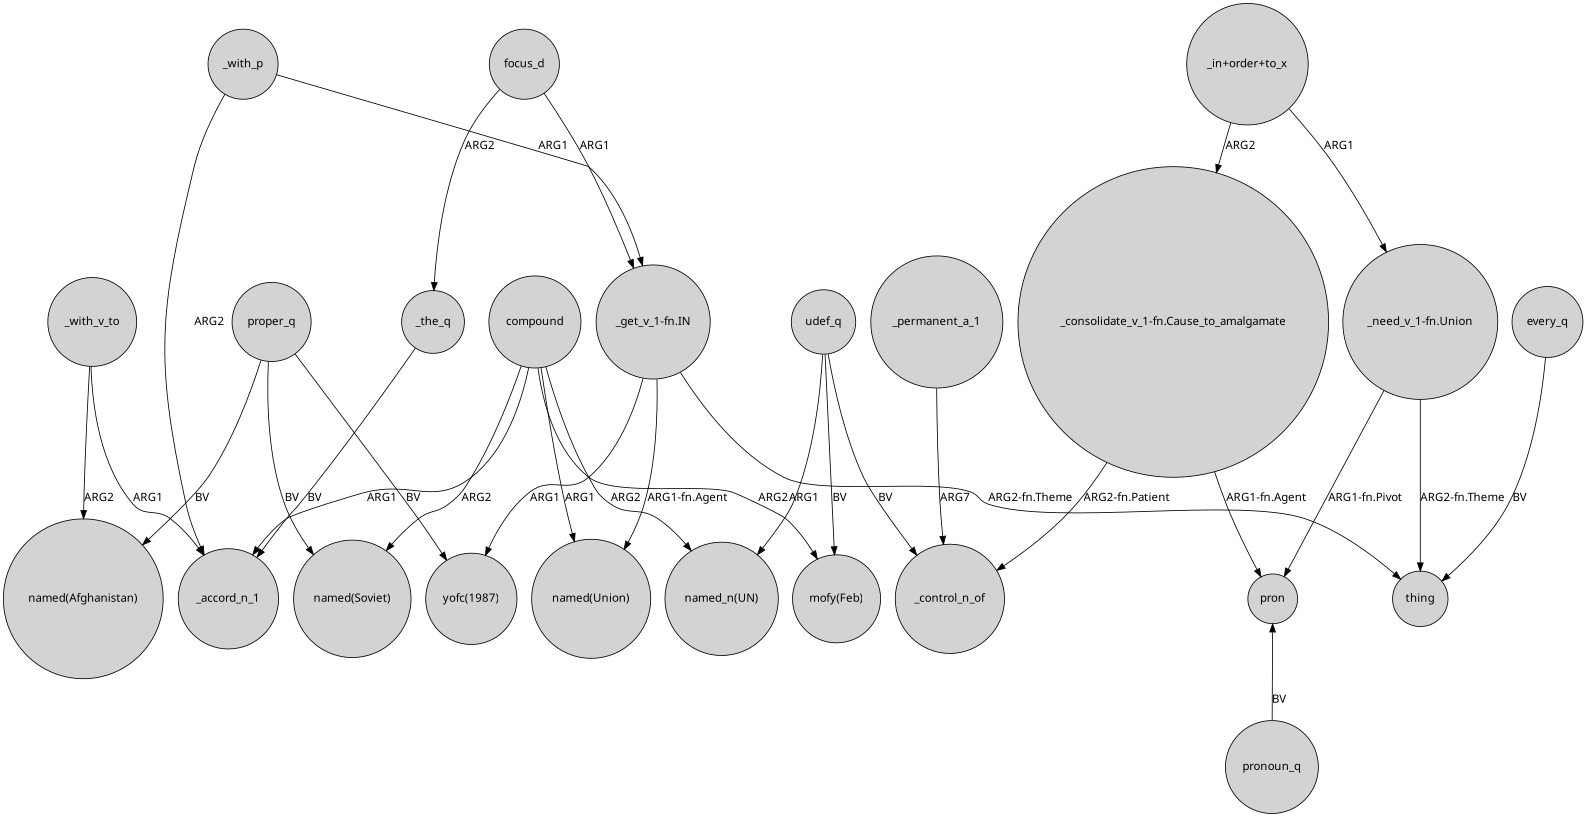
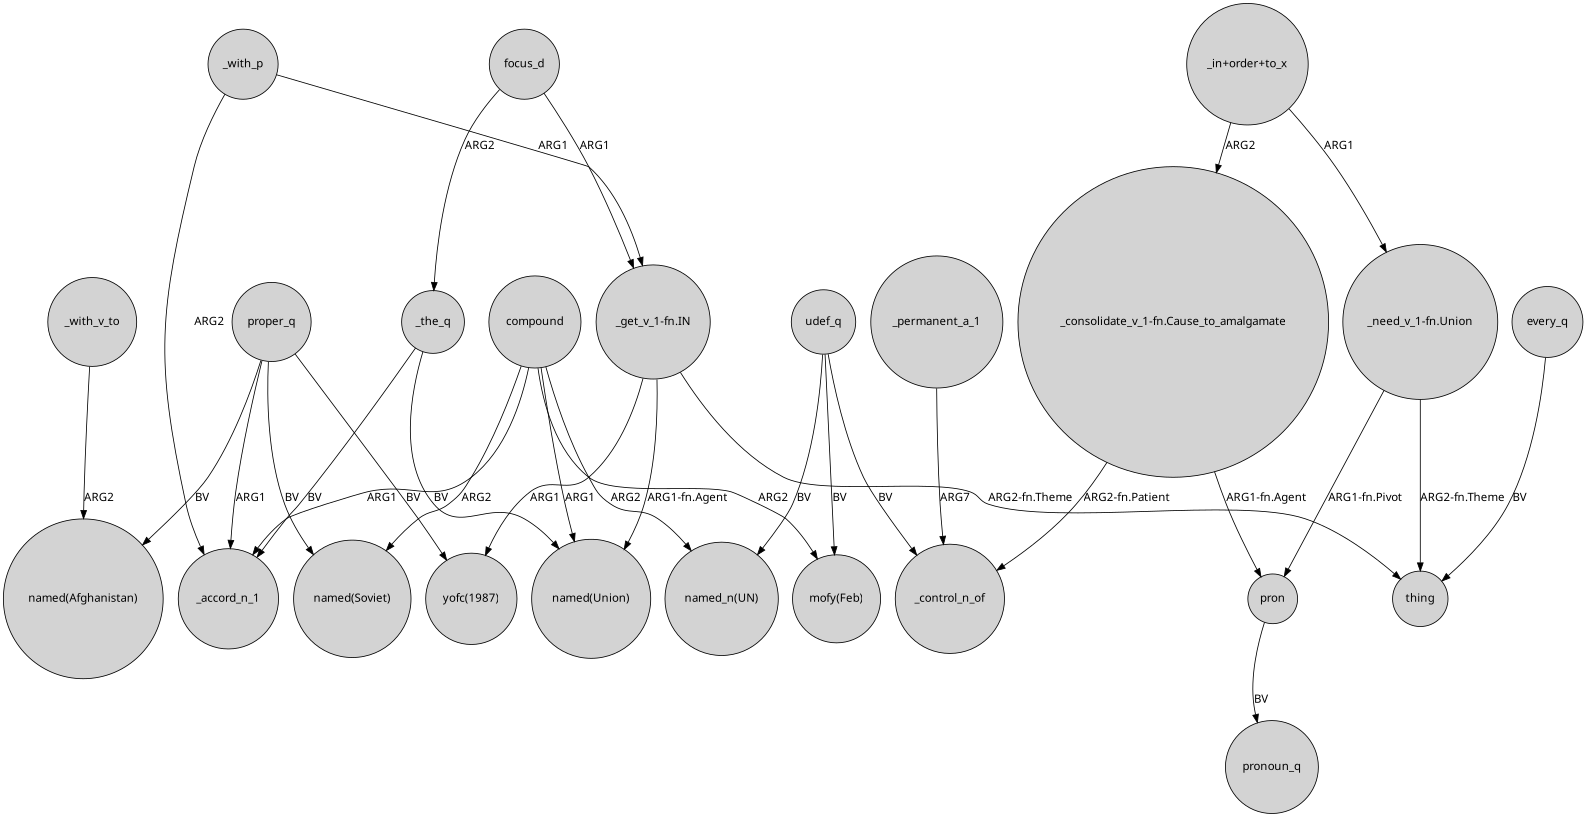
(116, 477) -> (243, 450)
(804, 498) -> (804, 498)
none -> (431, 500)
(1272, 676) -> (1254, 668)
